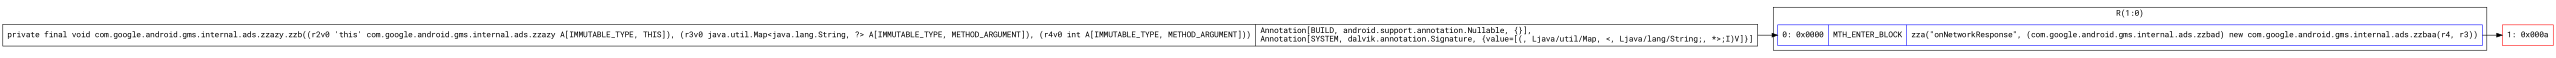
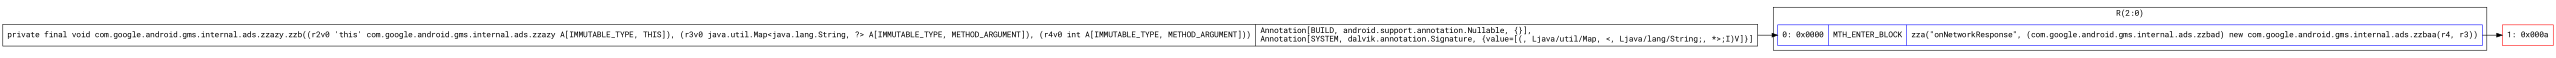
(2130, 14) -> (2130, 14)
